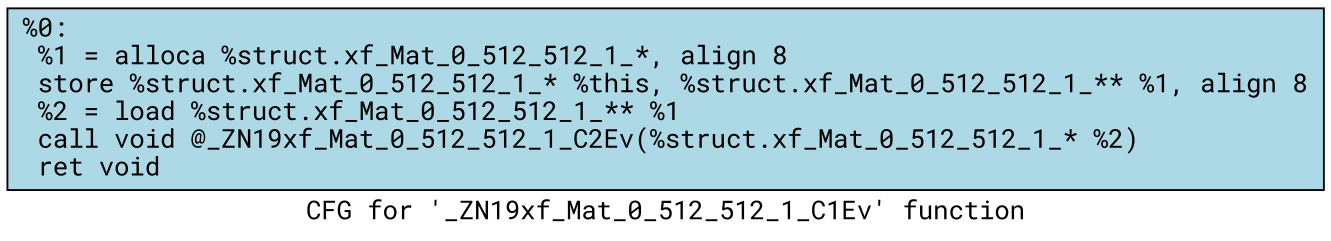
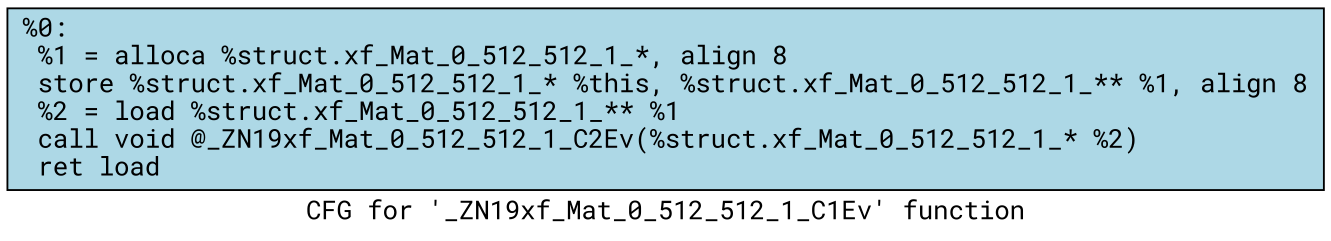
(92, 168) -> (92, 168)
